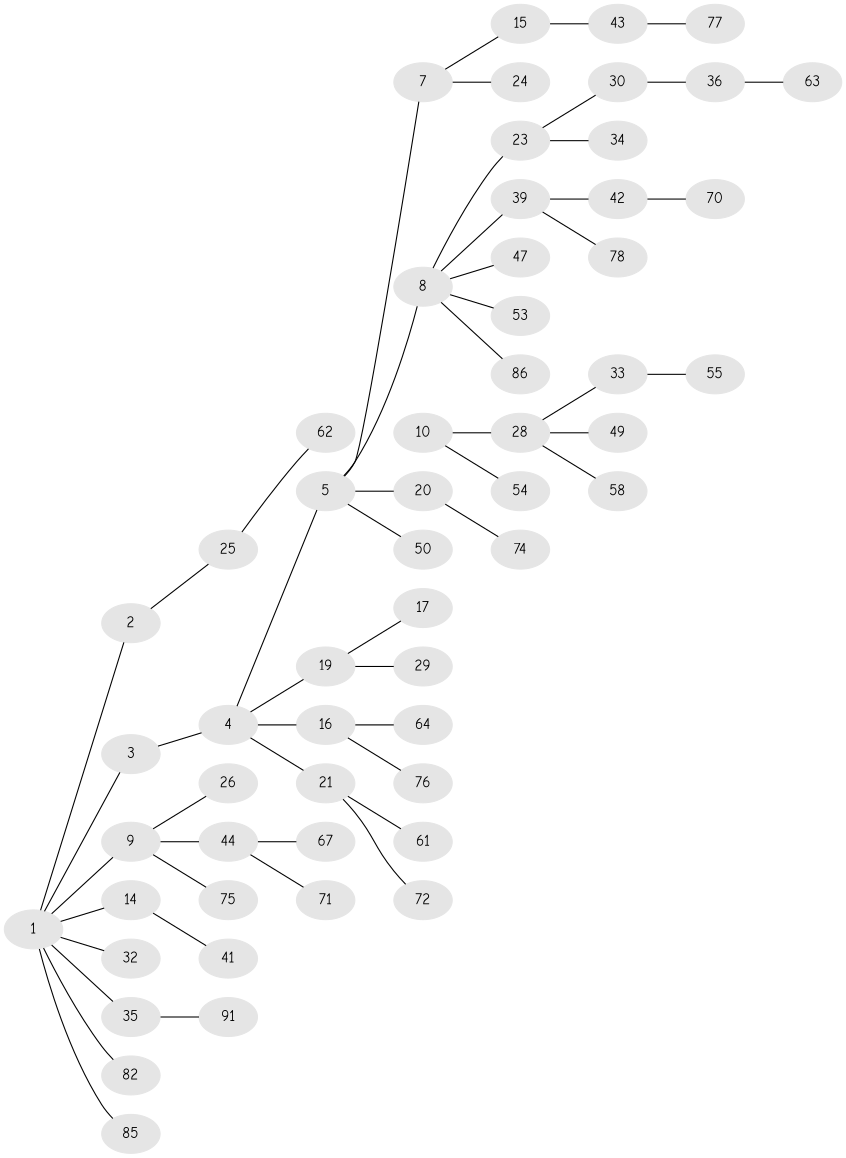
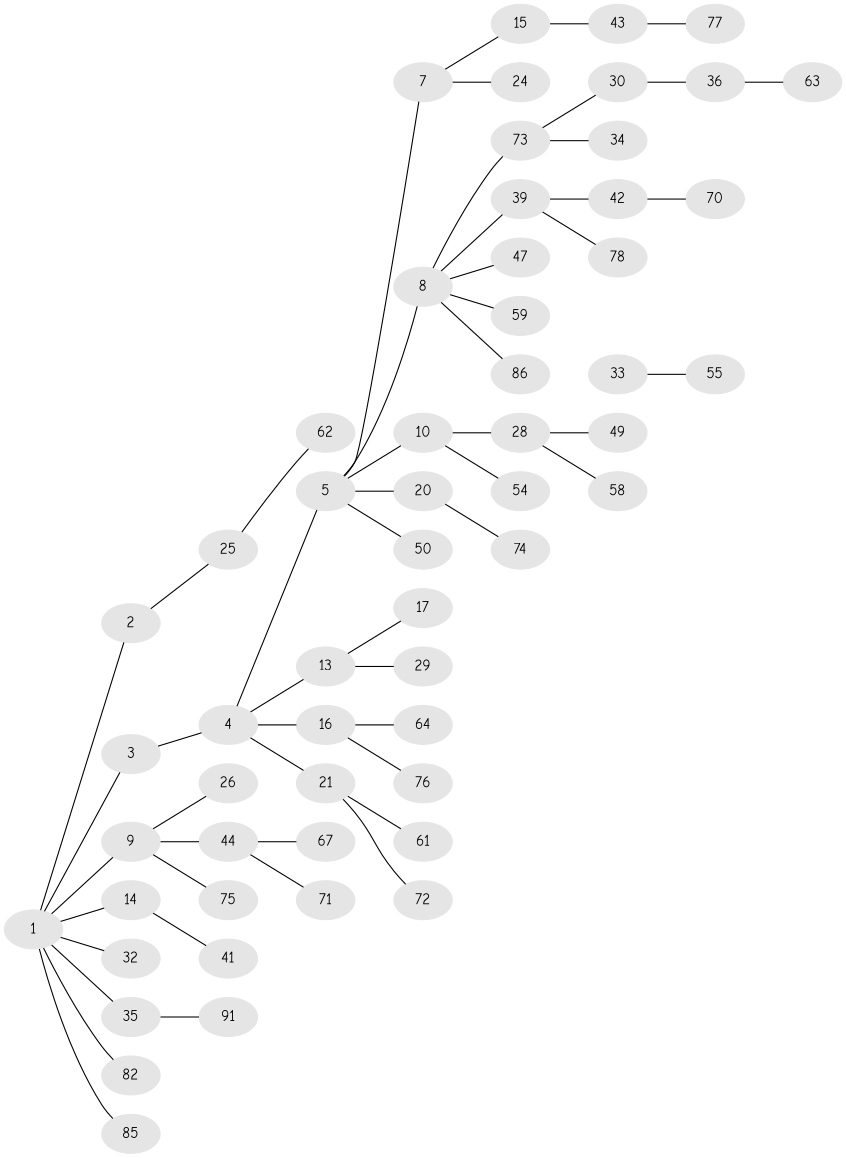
(520, 141) -> (520, 141)
(520, 316) -> (520, 316)
(569, 404) -> none
none -> (374, 462)
(326, 666) -> (326, 666)
